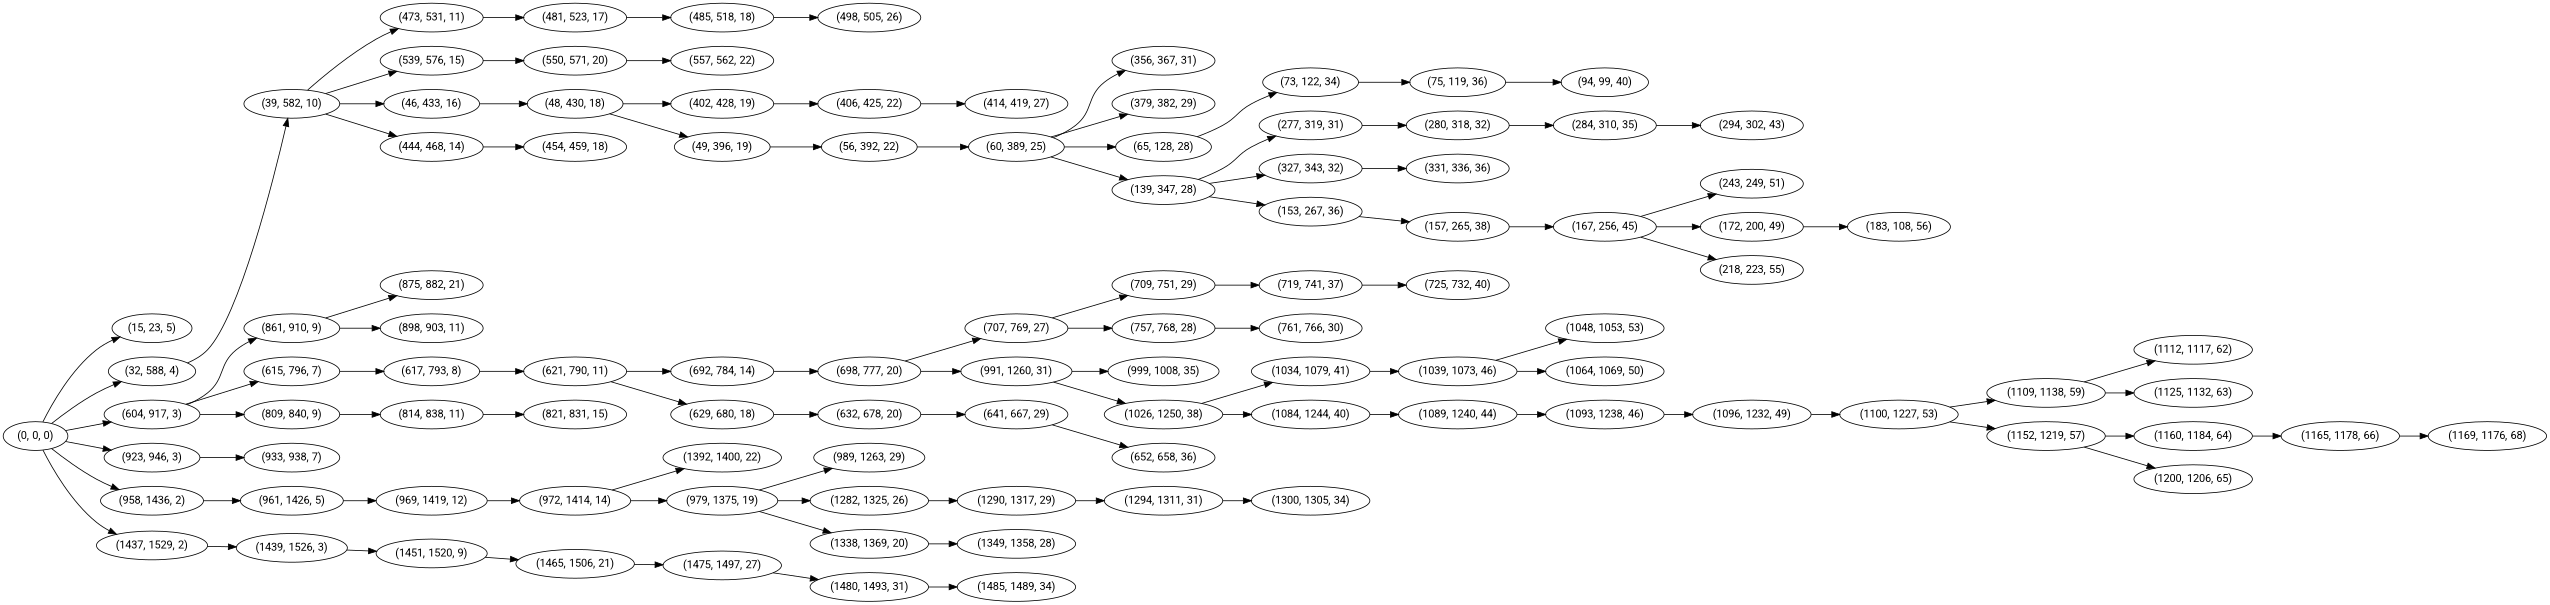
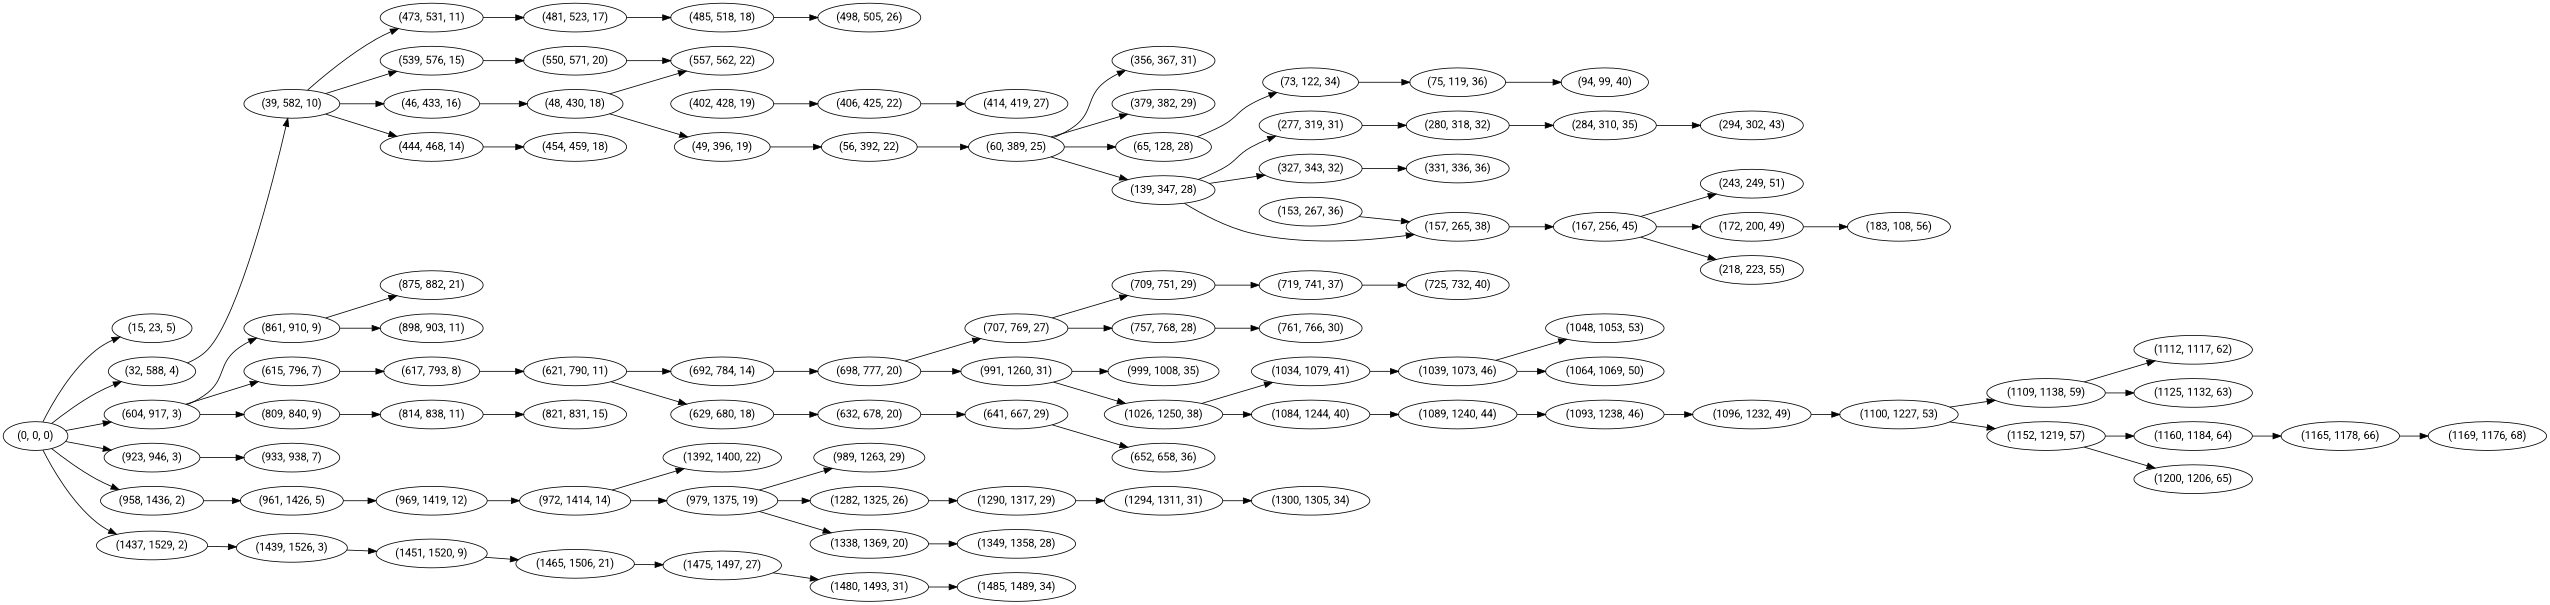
(643, 104) -> (644, 84)
(1233, 200) -> (1292, 239)
